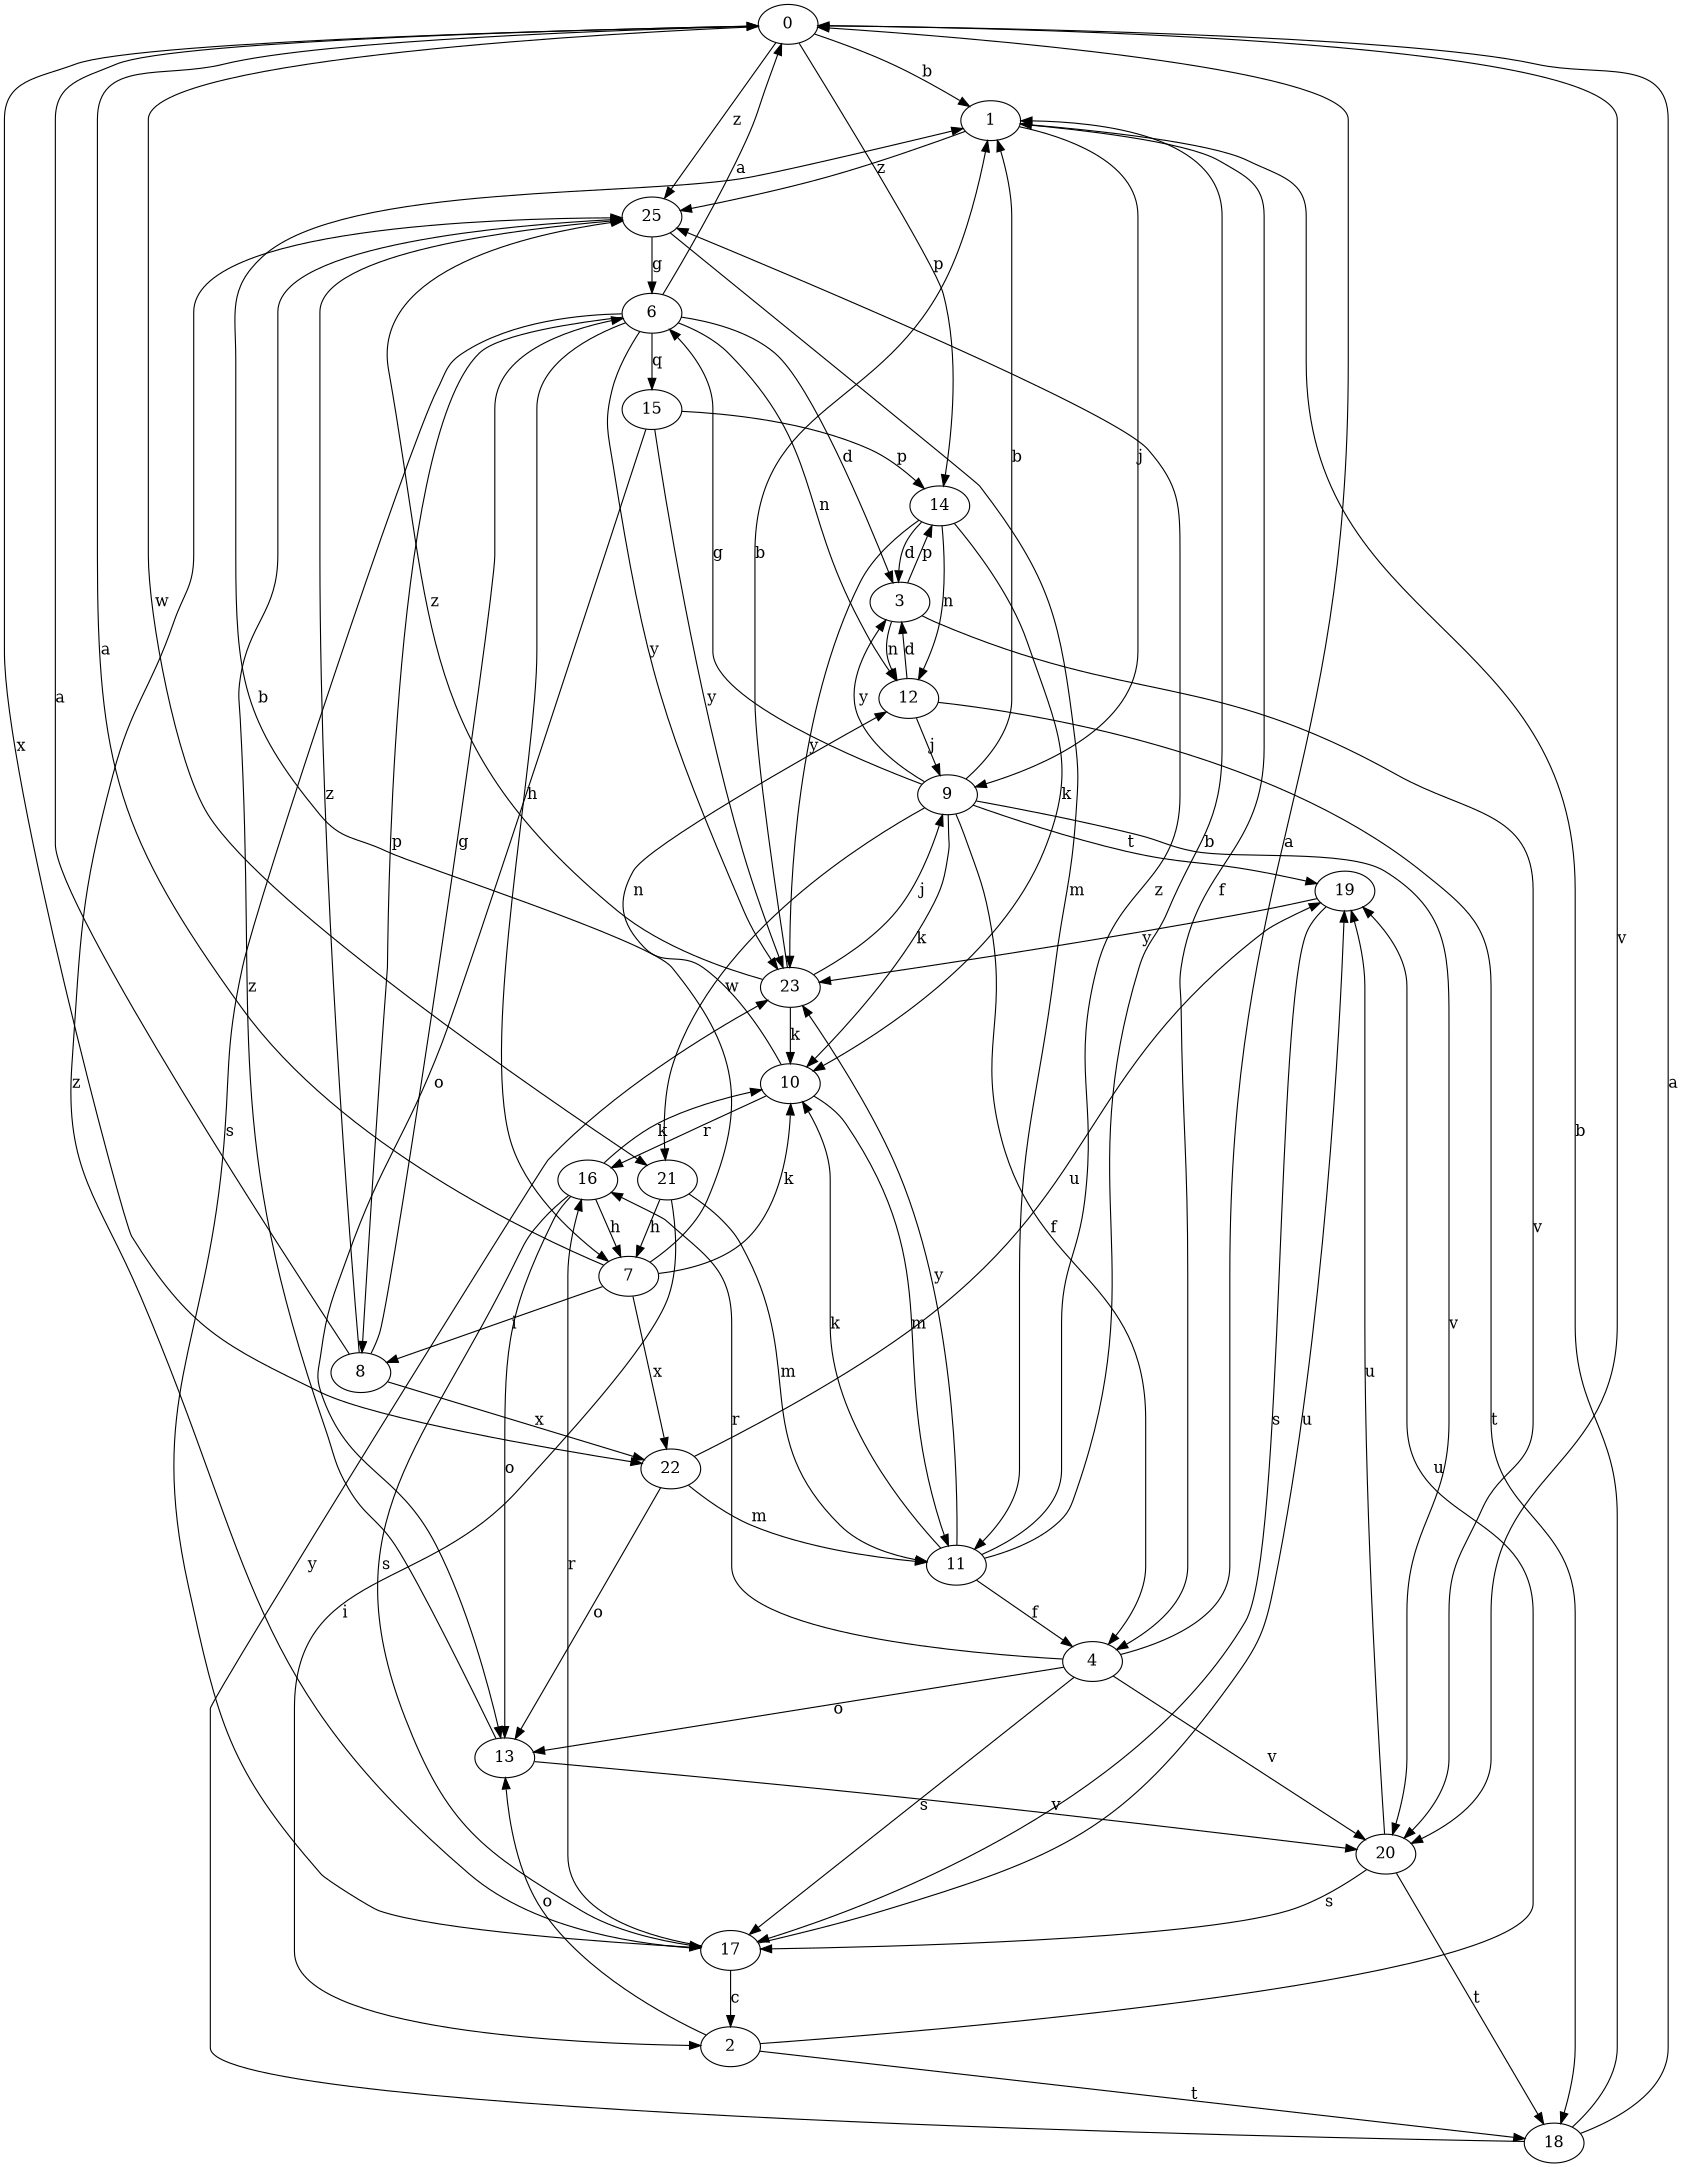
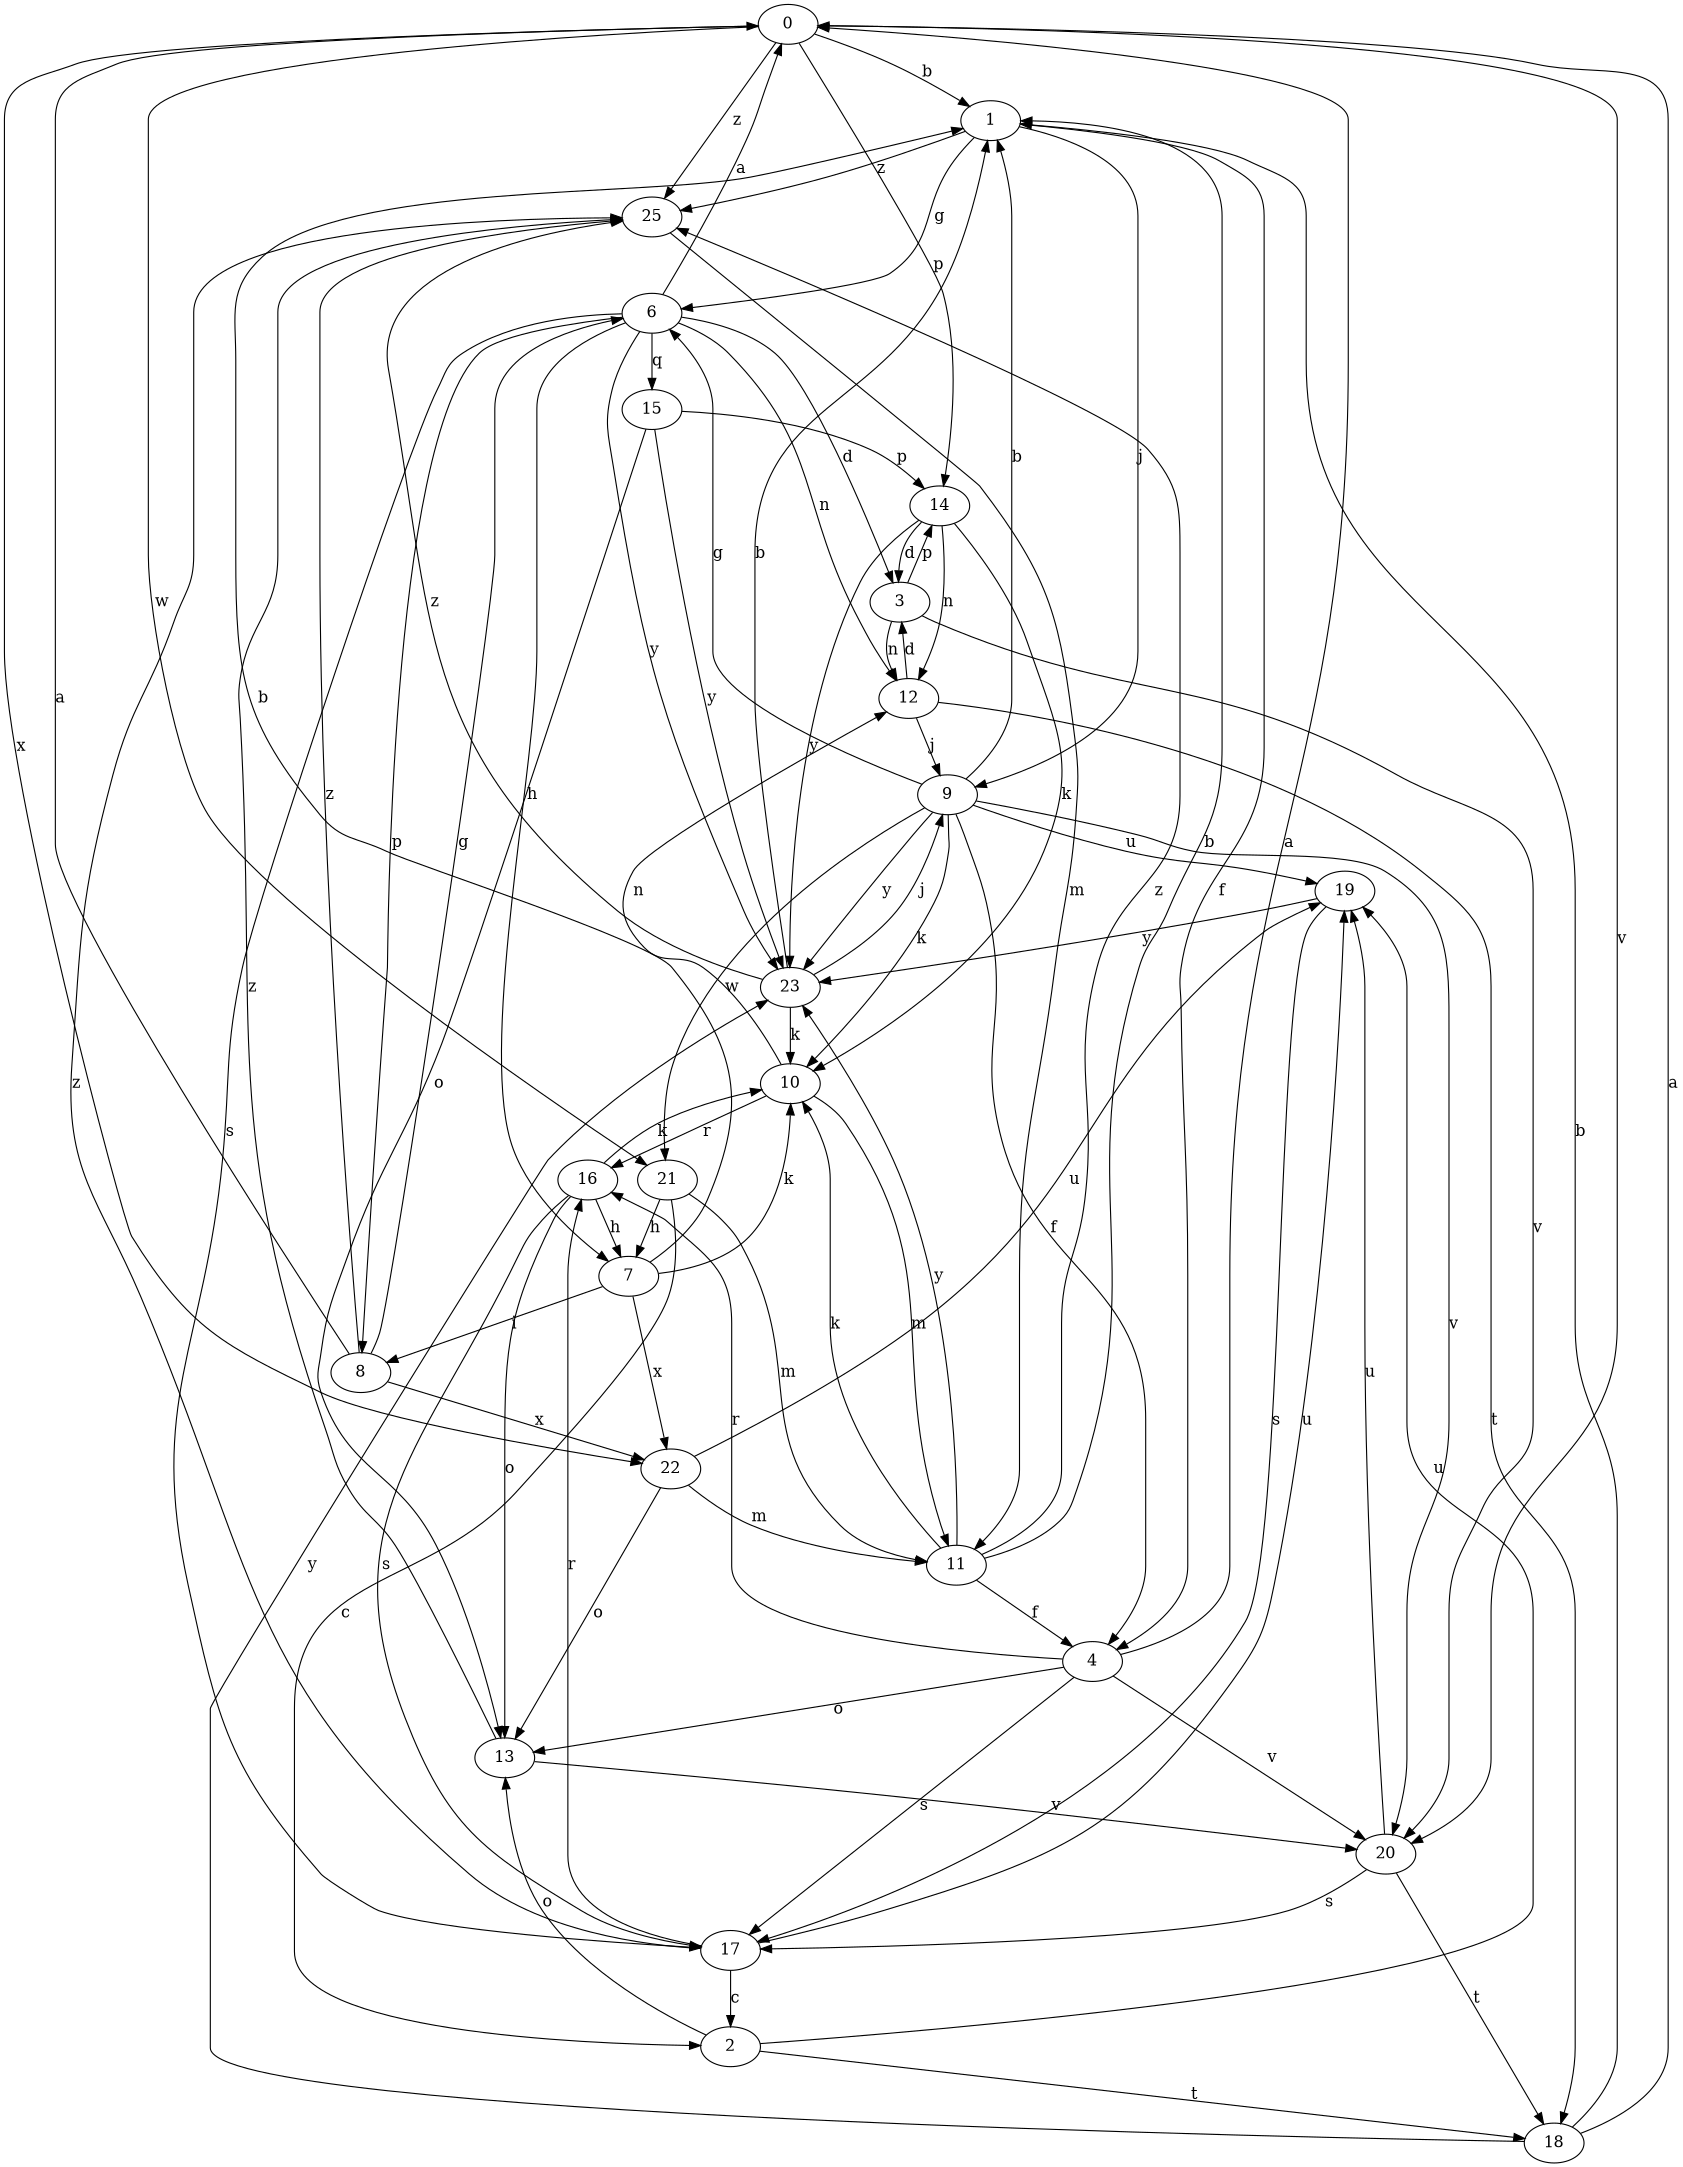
(652, 260) -> (872, 280)
(97, 466) -> none
(858, 717) -> (871, 886)
(1131, 843) -> (1131, 843)
(345, 1613) -> (345, 1613)
